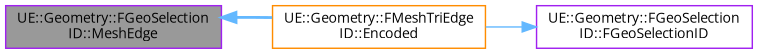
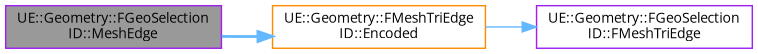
(254, 17) -> (240, 37)
(644, 27) -> (644, 27)
